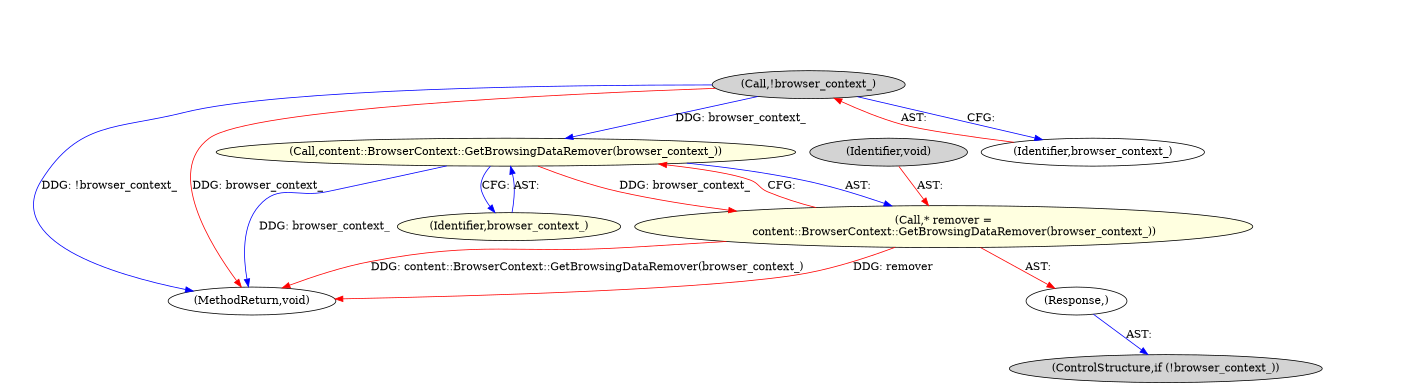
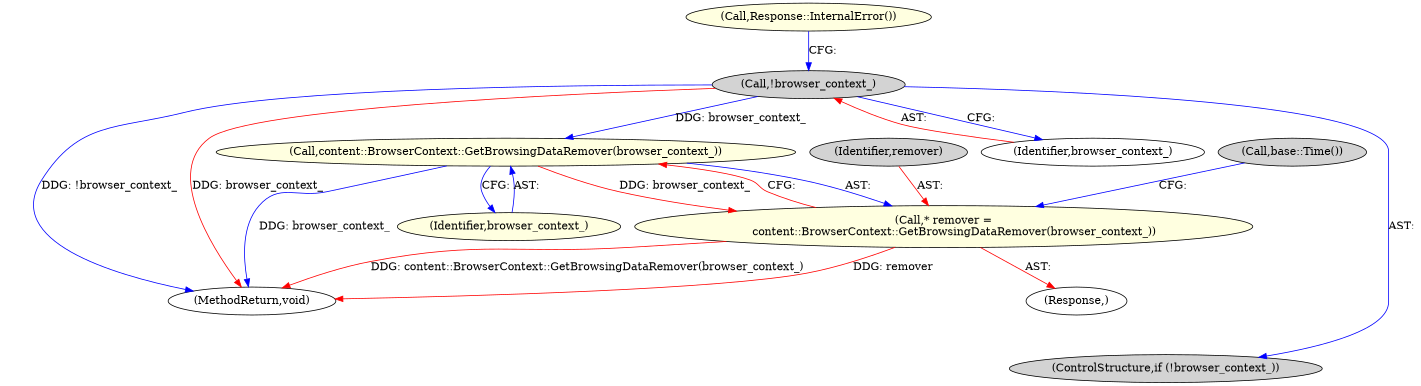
none -> (809, 17)
(889, 152) -> (889, 152)
none -> (1292, 152)
(1117, 332) -> (1296, 114)
